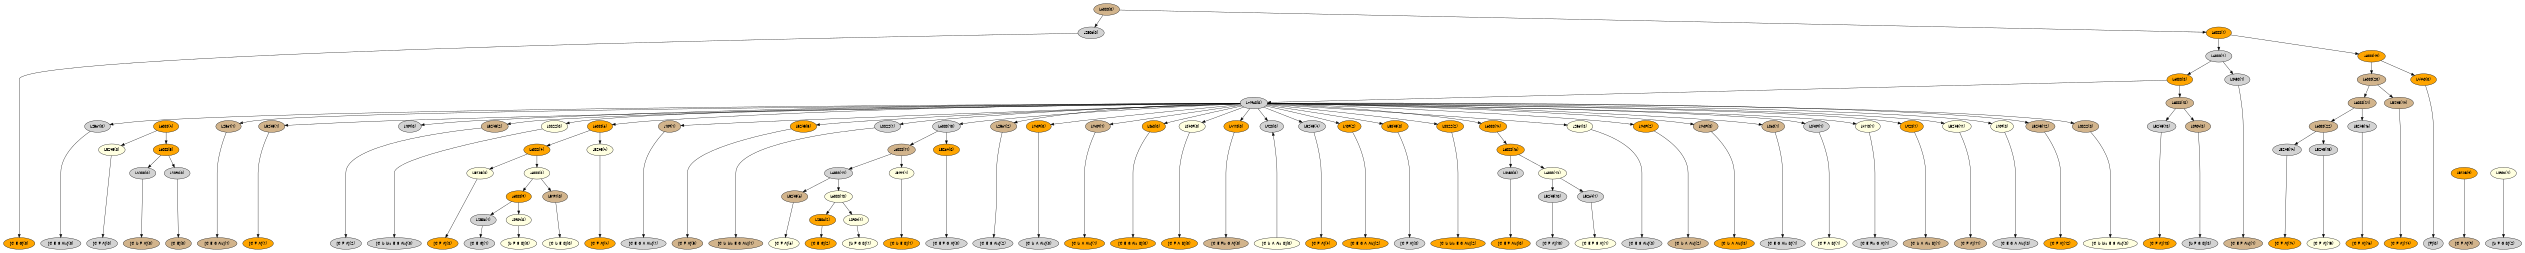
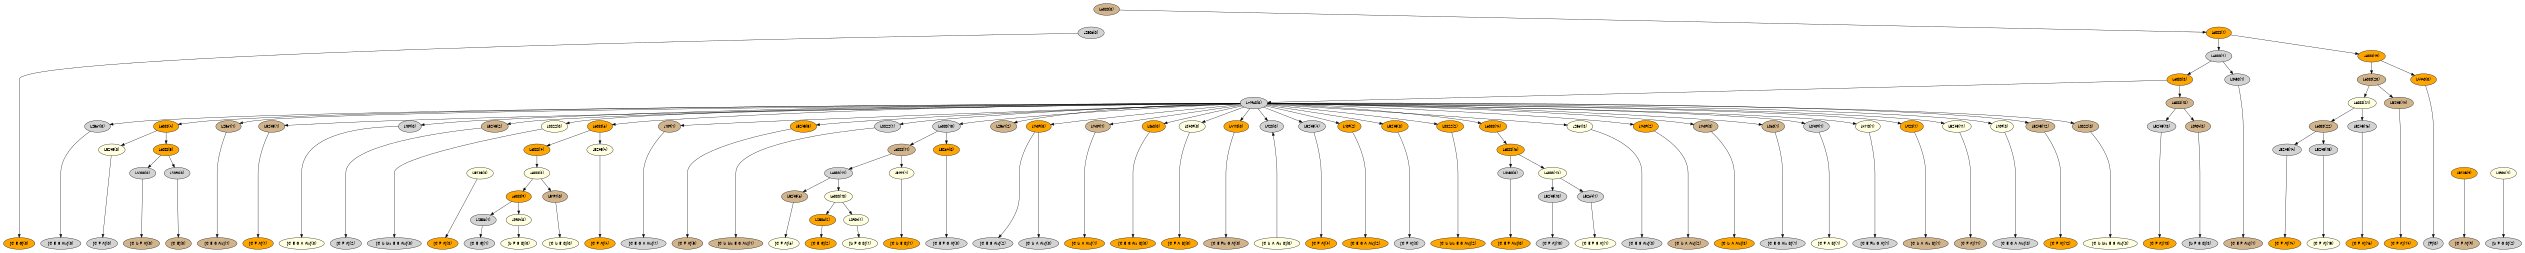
(1100, 20) -> none
(2362, 103) -> (2362, 103)
none -> (711, 107)
(1395, 126) -> (1395, 126)
(510, 161) -> none
(996, 183) -> (1019, 184)
none -> (302, 243)
